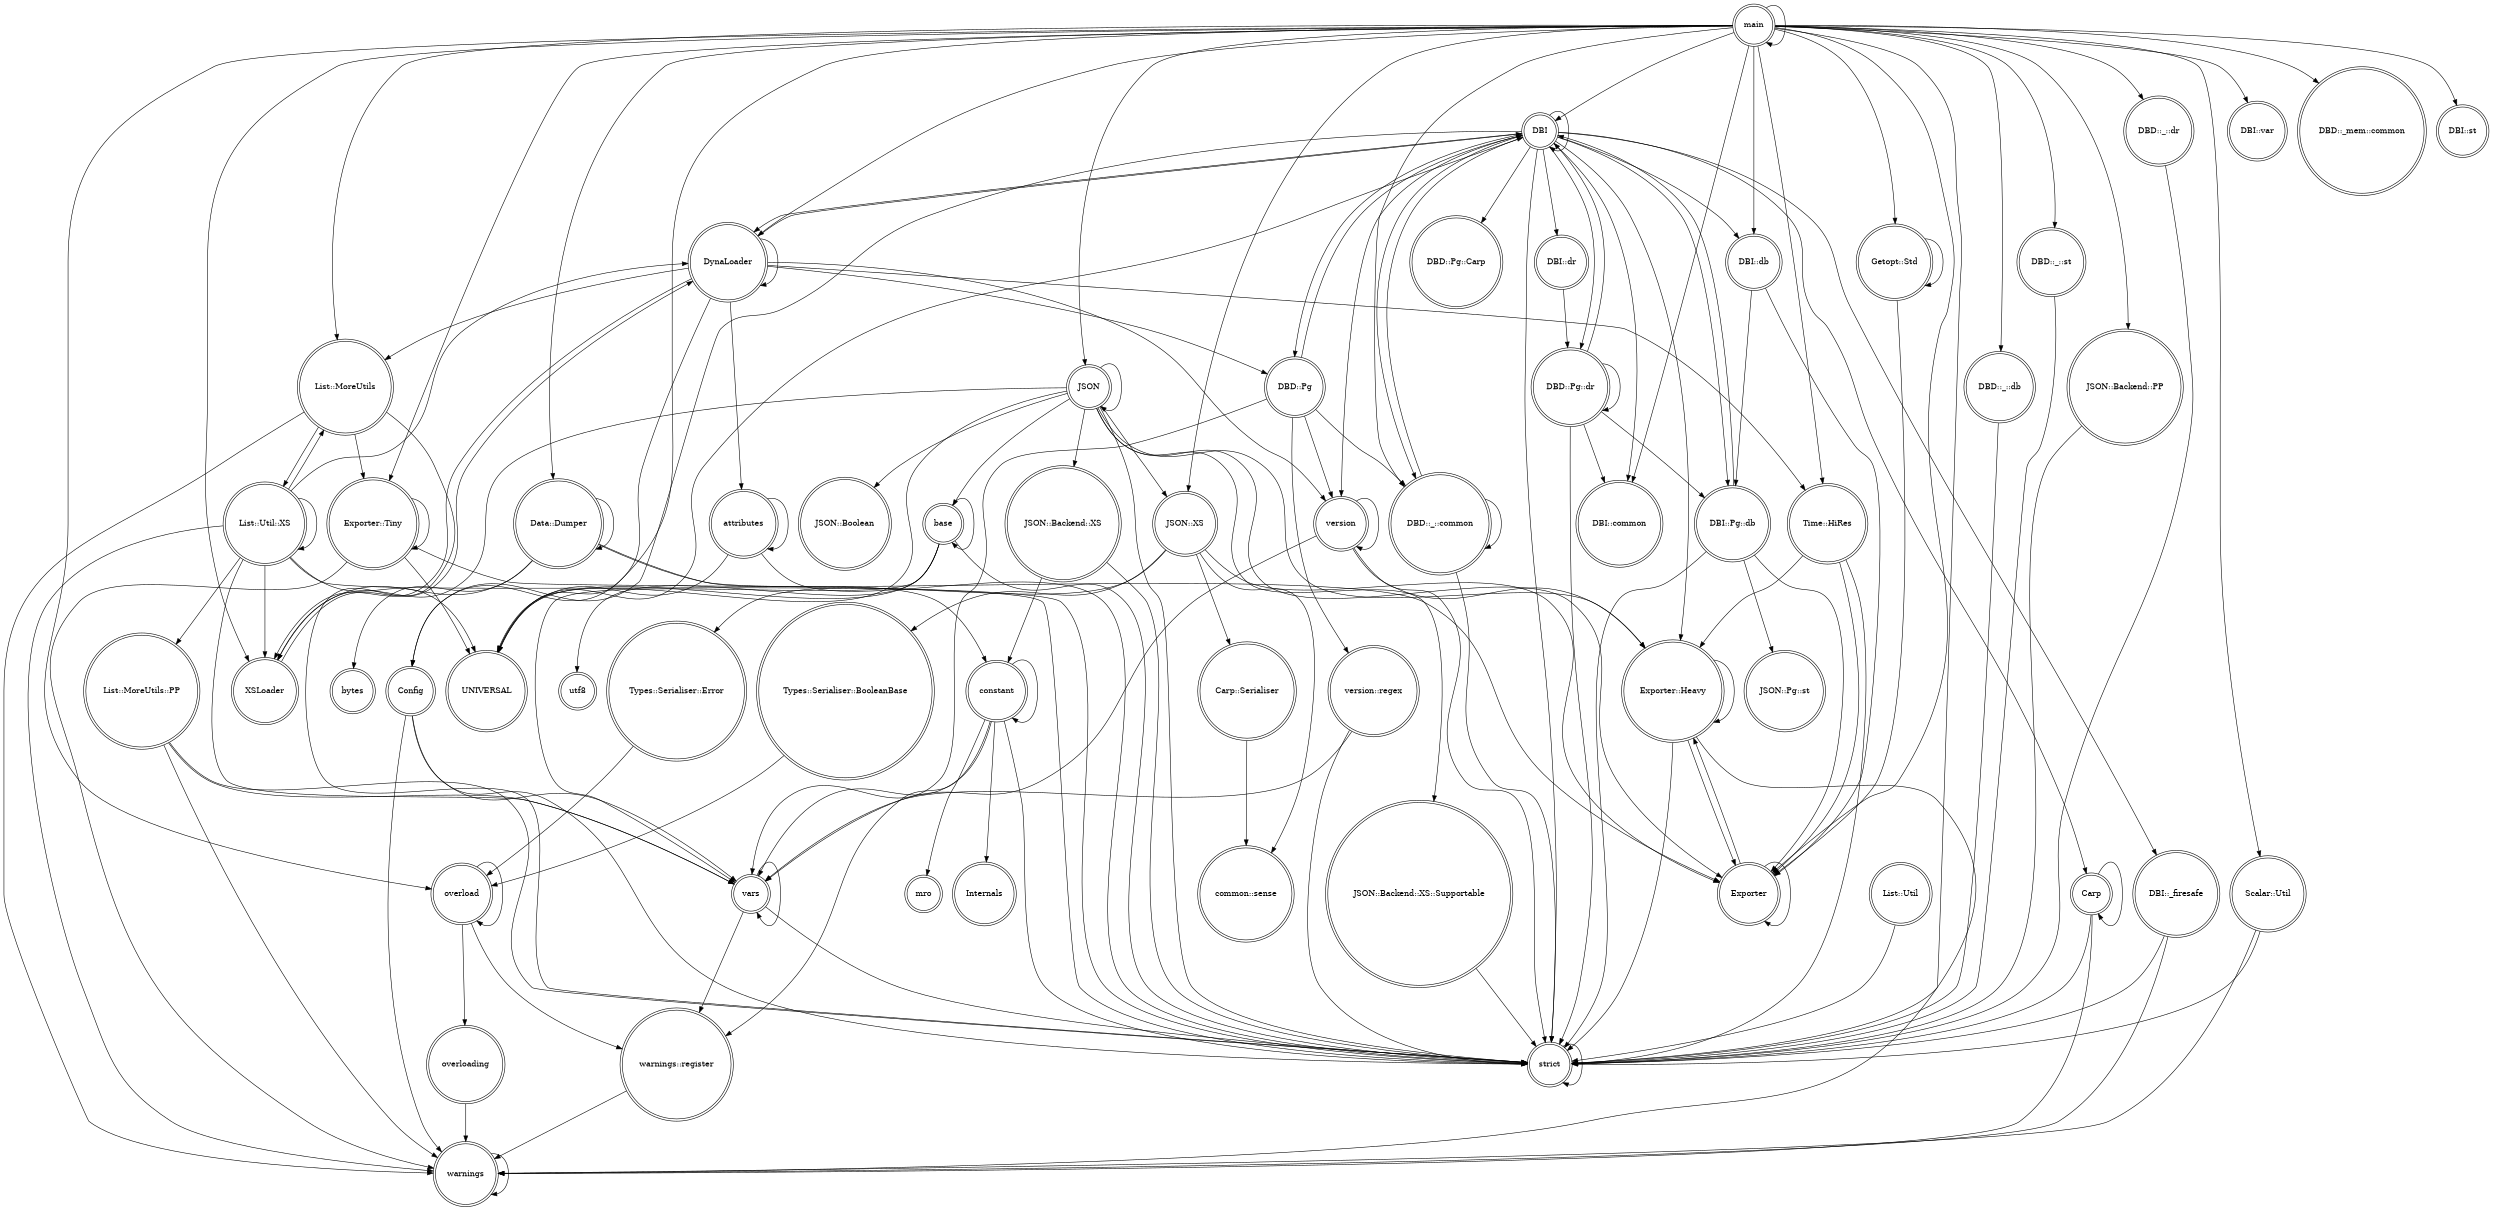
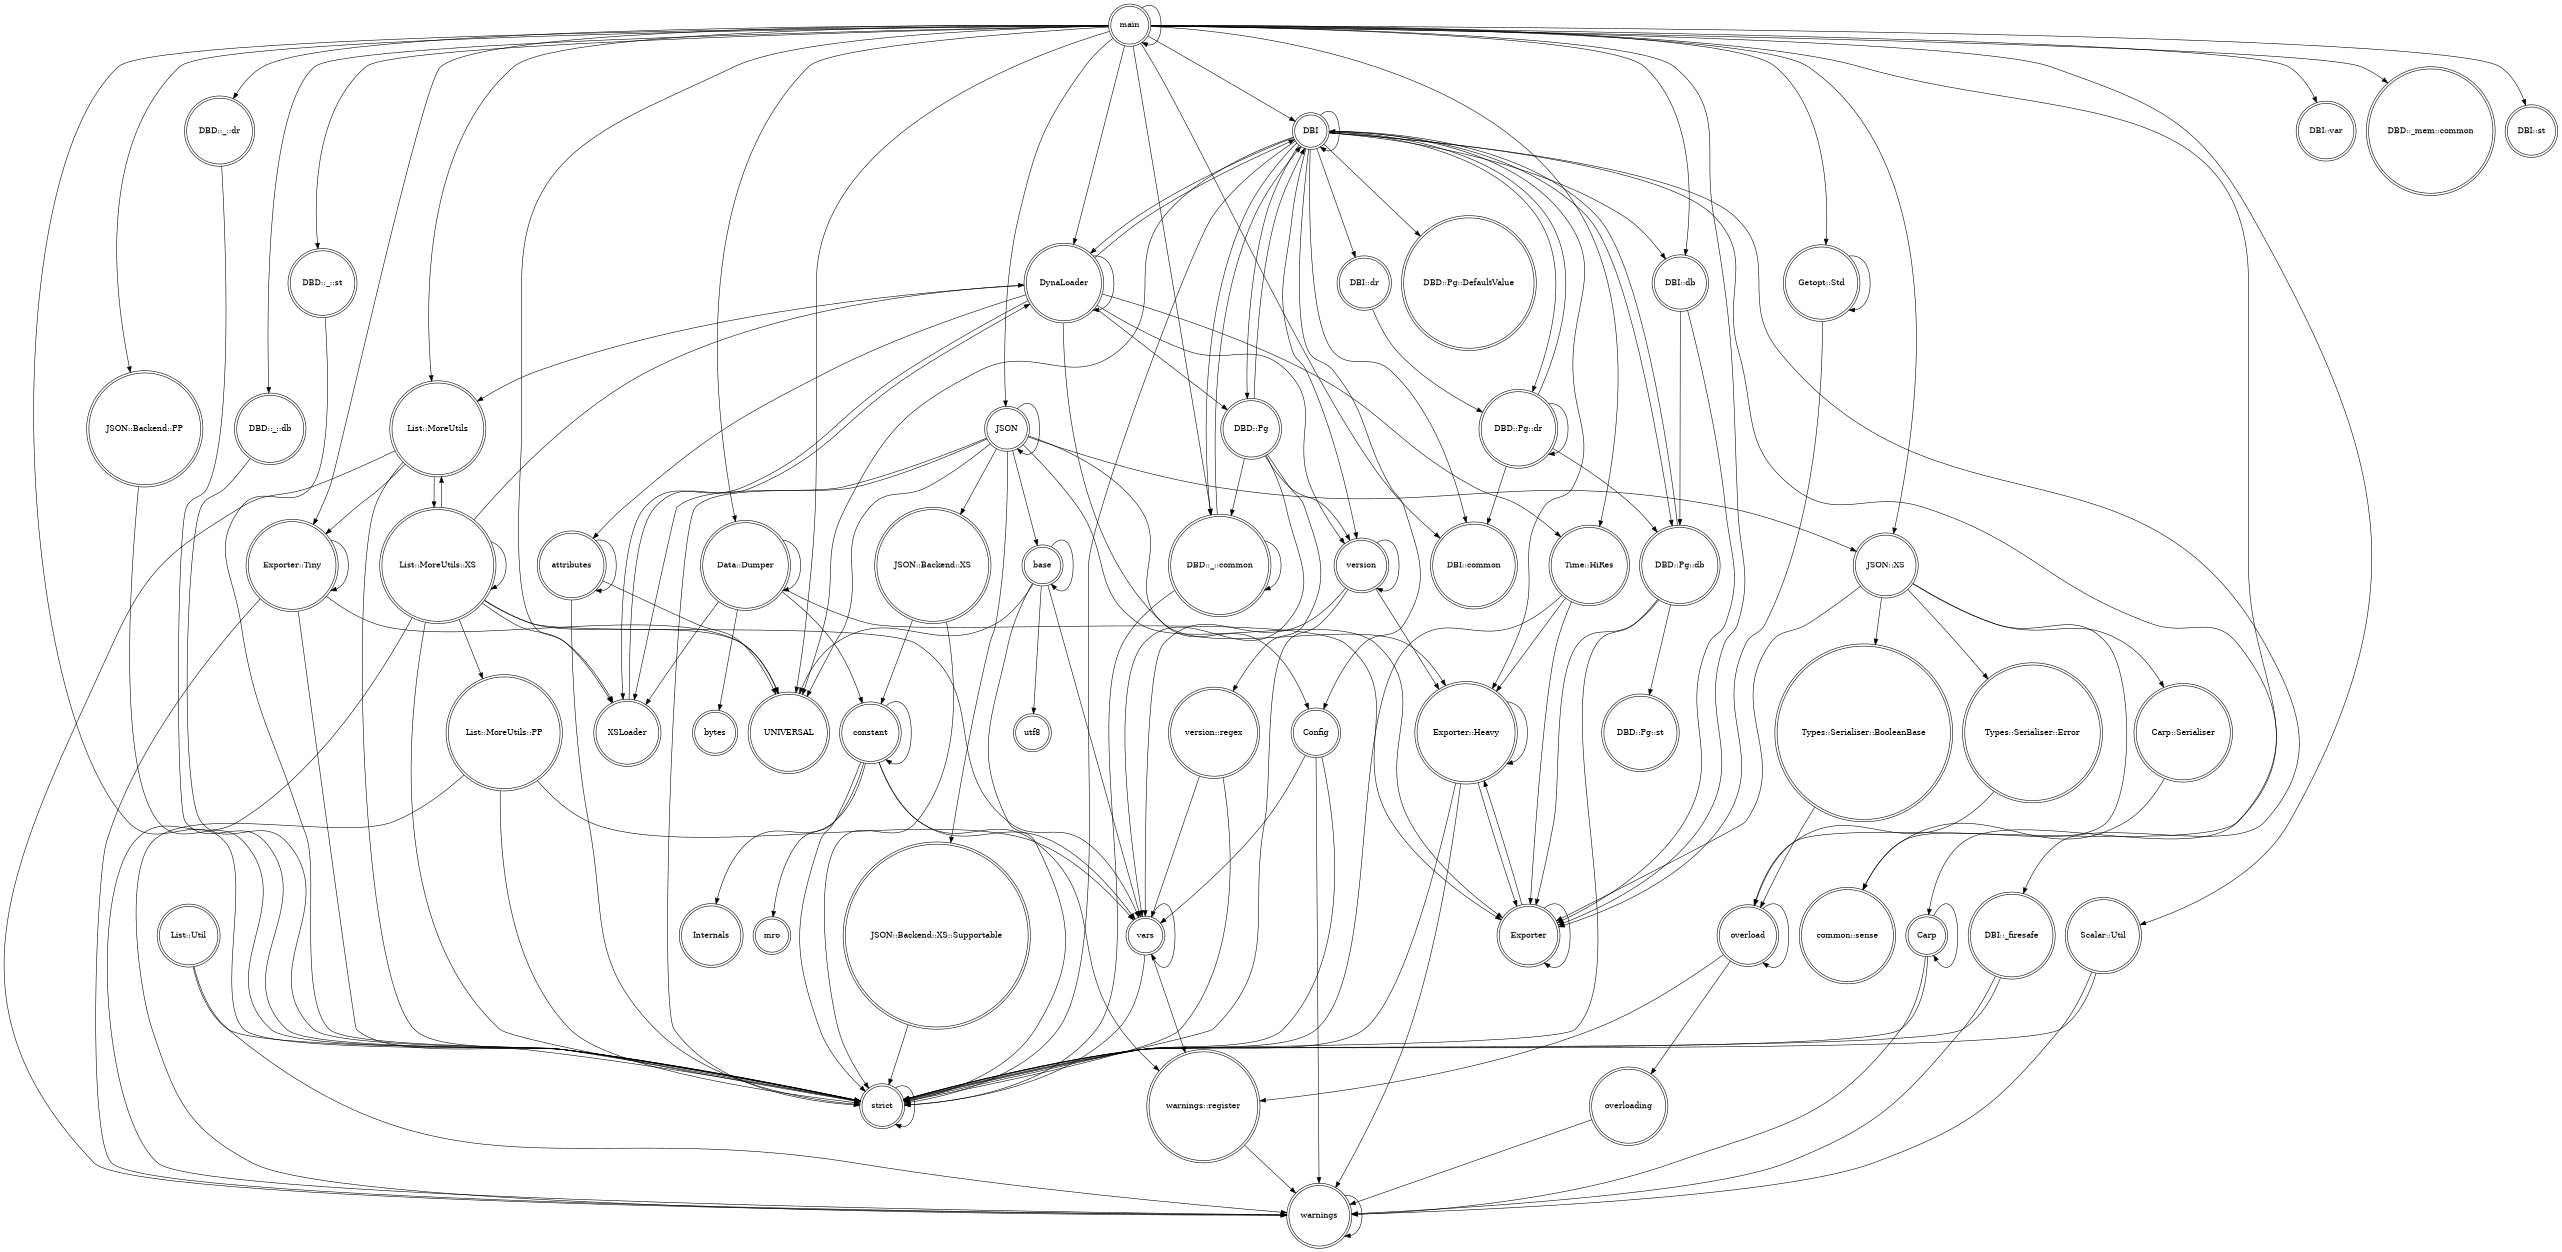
(1456, 262) -> (1469, 283)
(265, 524) -> (438, 565)
(845, 524) -> none
(1732, 524) -> (1680, 565)
(1785, 691) -> (1640, 733)
(1583, 735) -> none
none -> (706, 1150)
